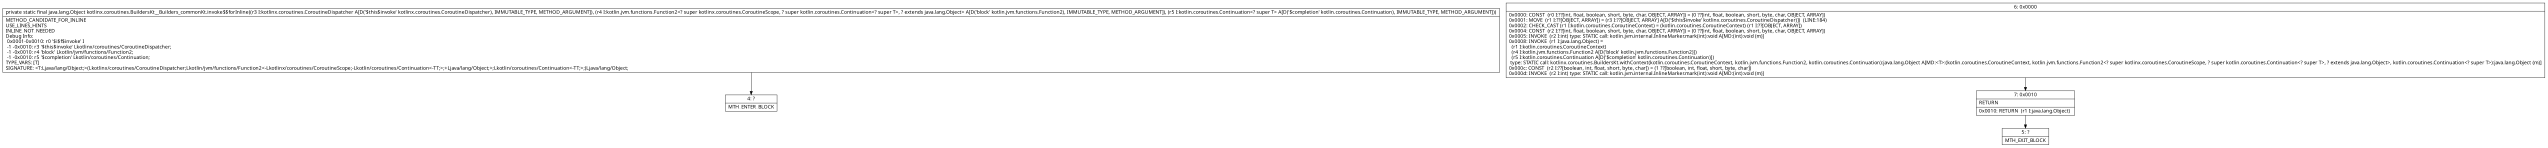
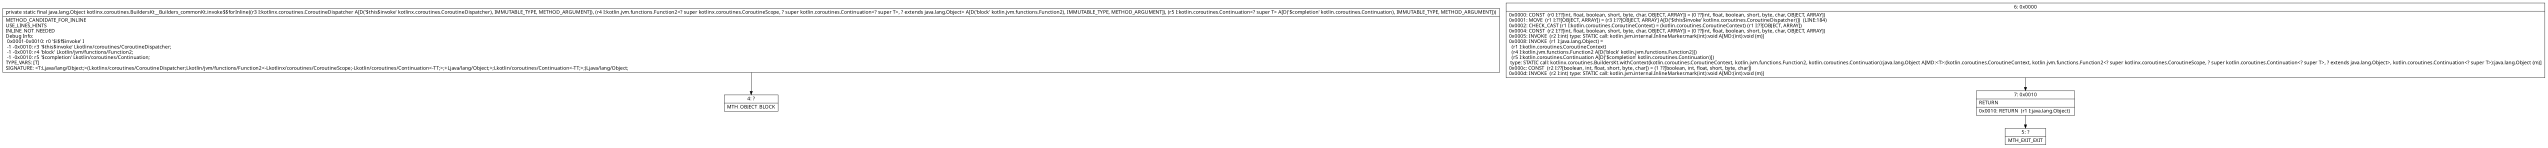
(751, 107) -> (751, 107)
(2025, 140) -> (2025, 140)
